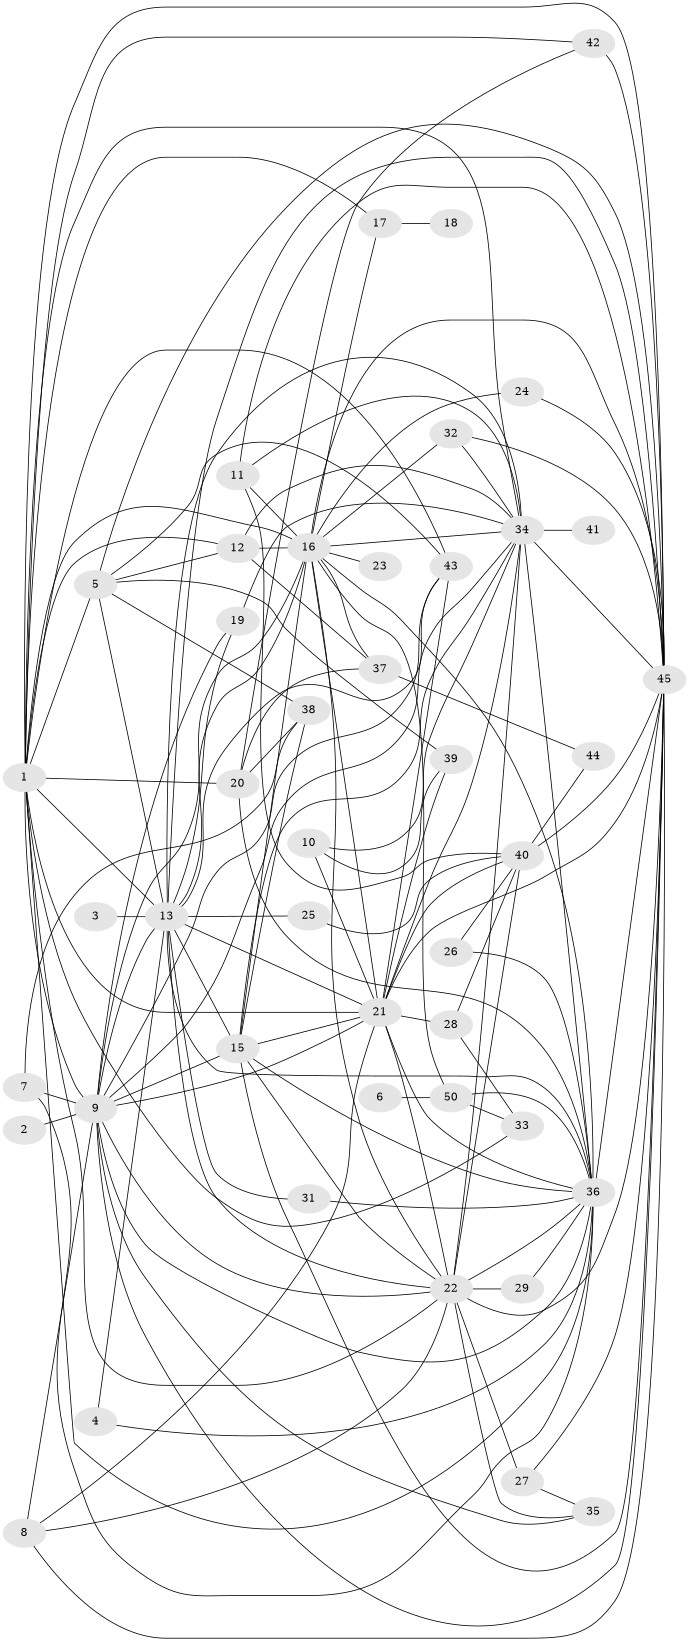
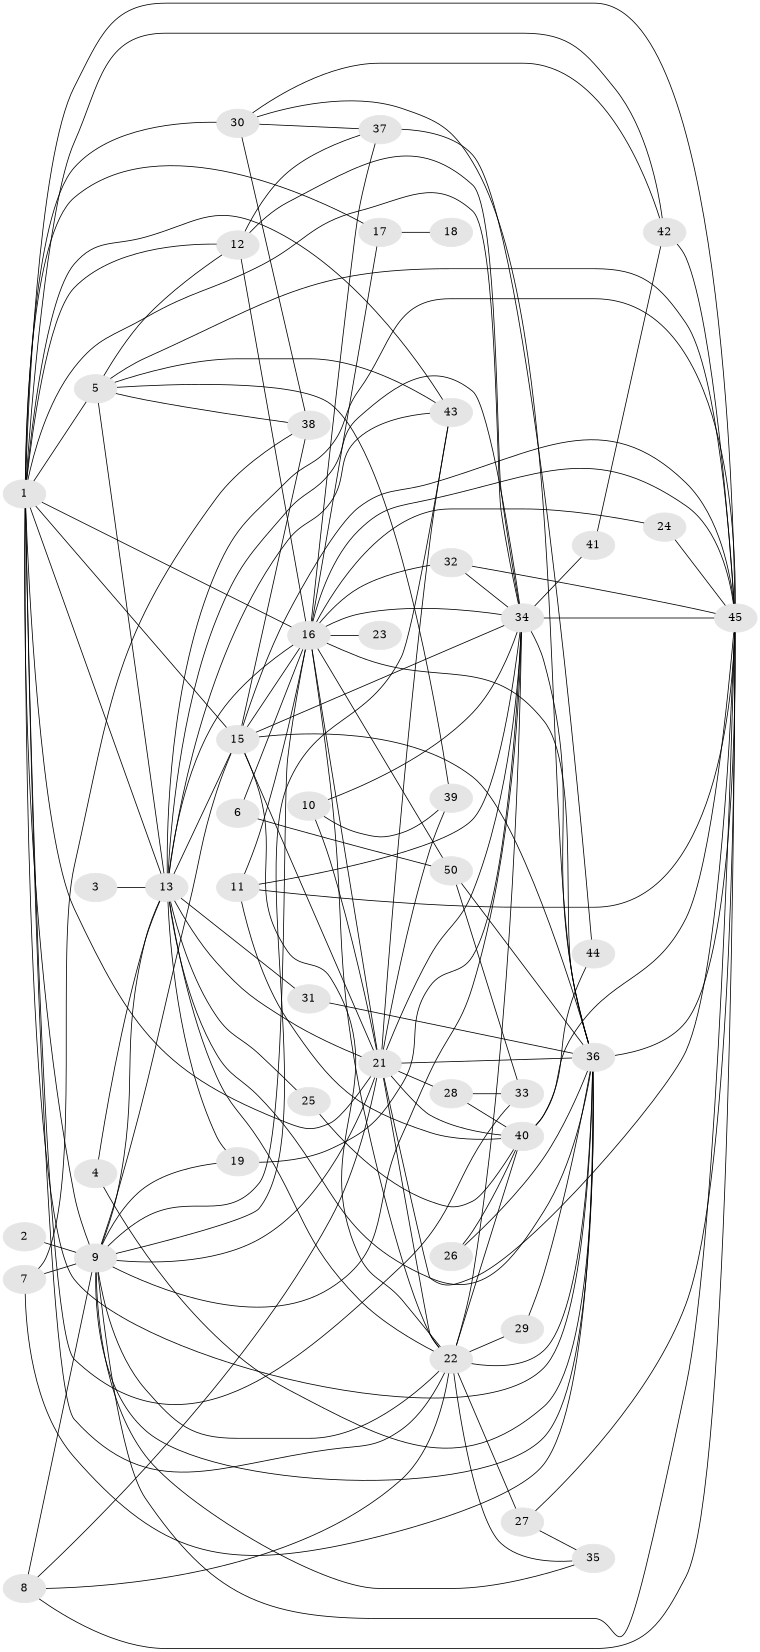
none -> (629, 389)
none -> (122, 606)
none -> (276, 717)
(238, 784) -> (238, 123)
(643, 1057) -> none
